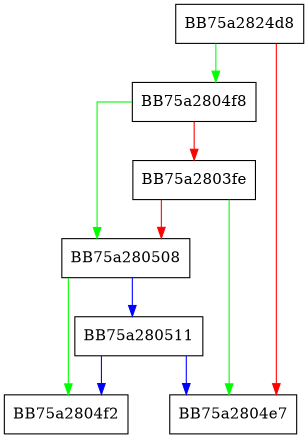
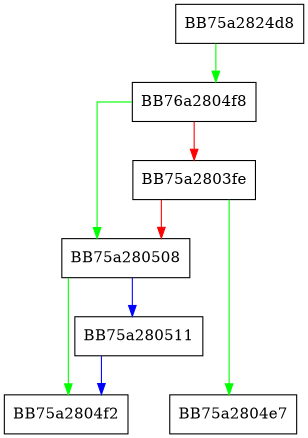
(194, 102) -> (194, 102)
(276, 214) -> none
(186, 370) -> none
